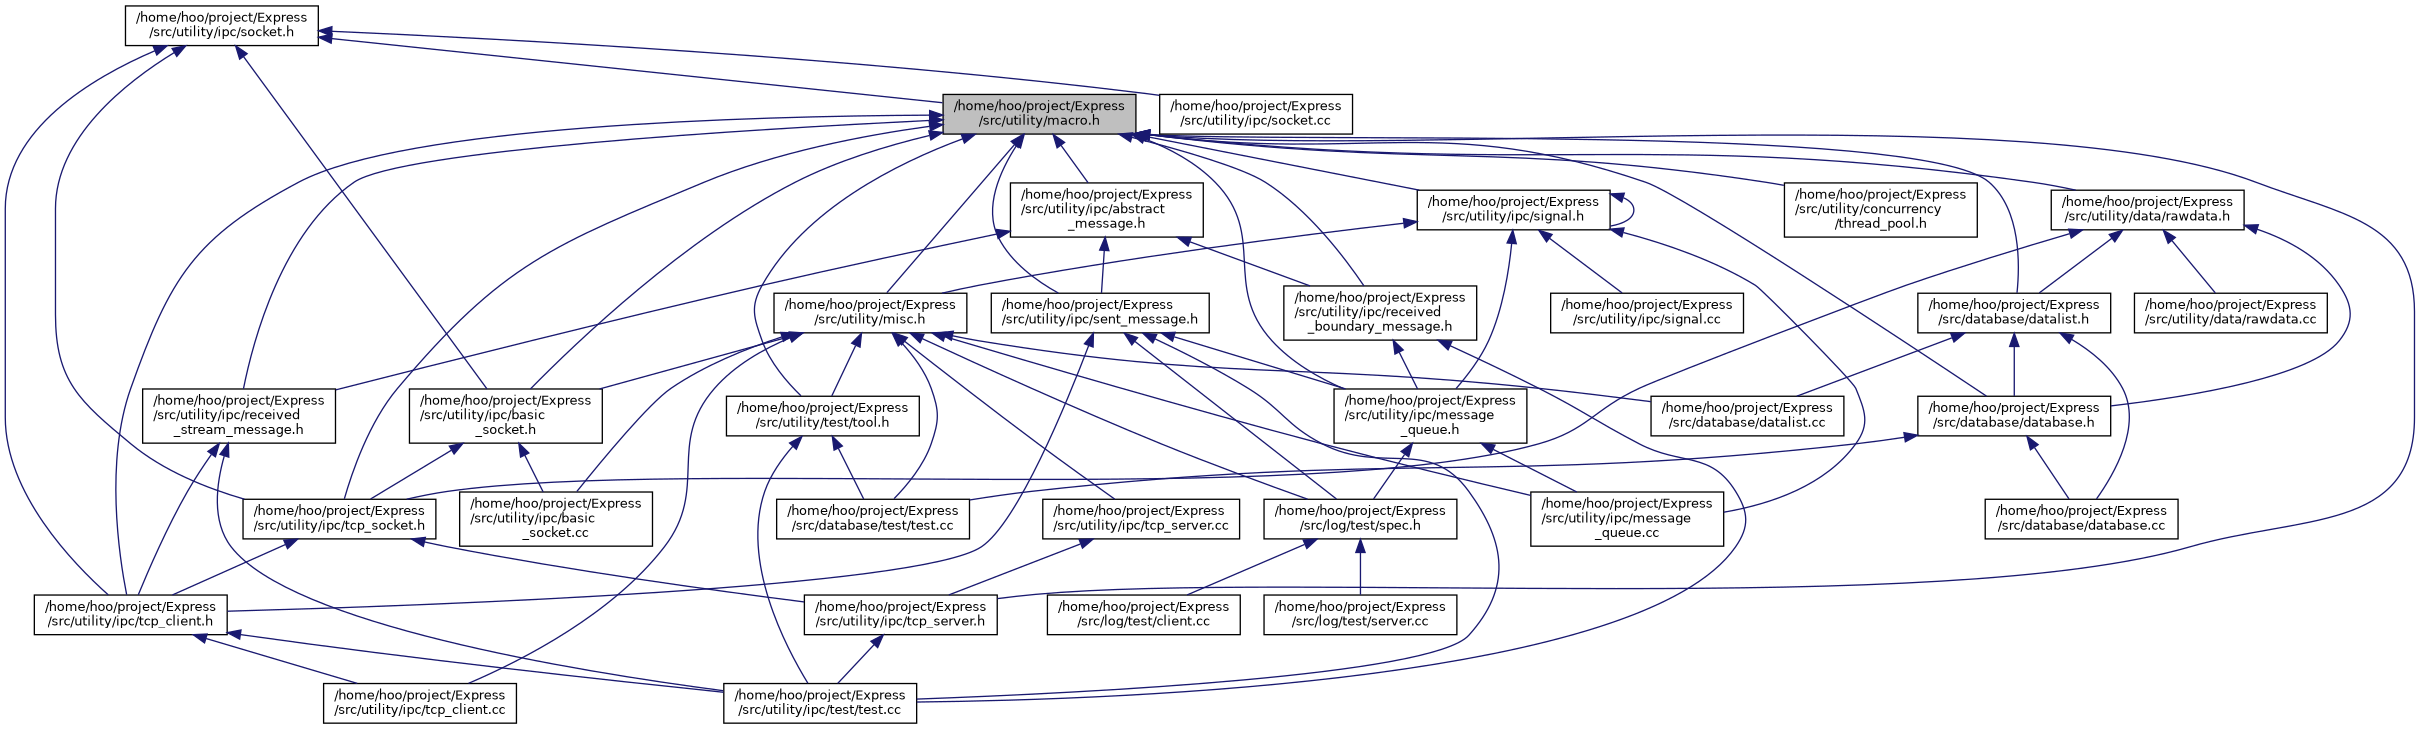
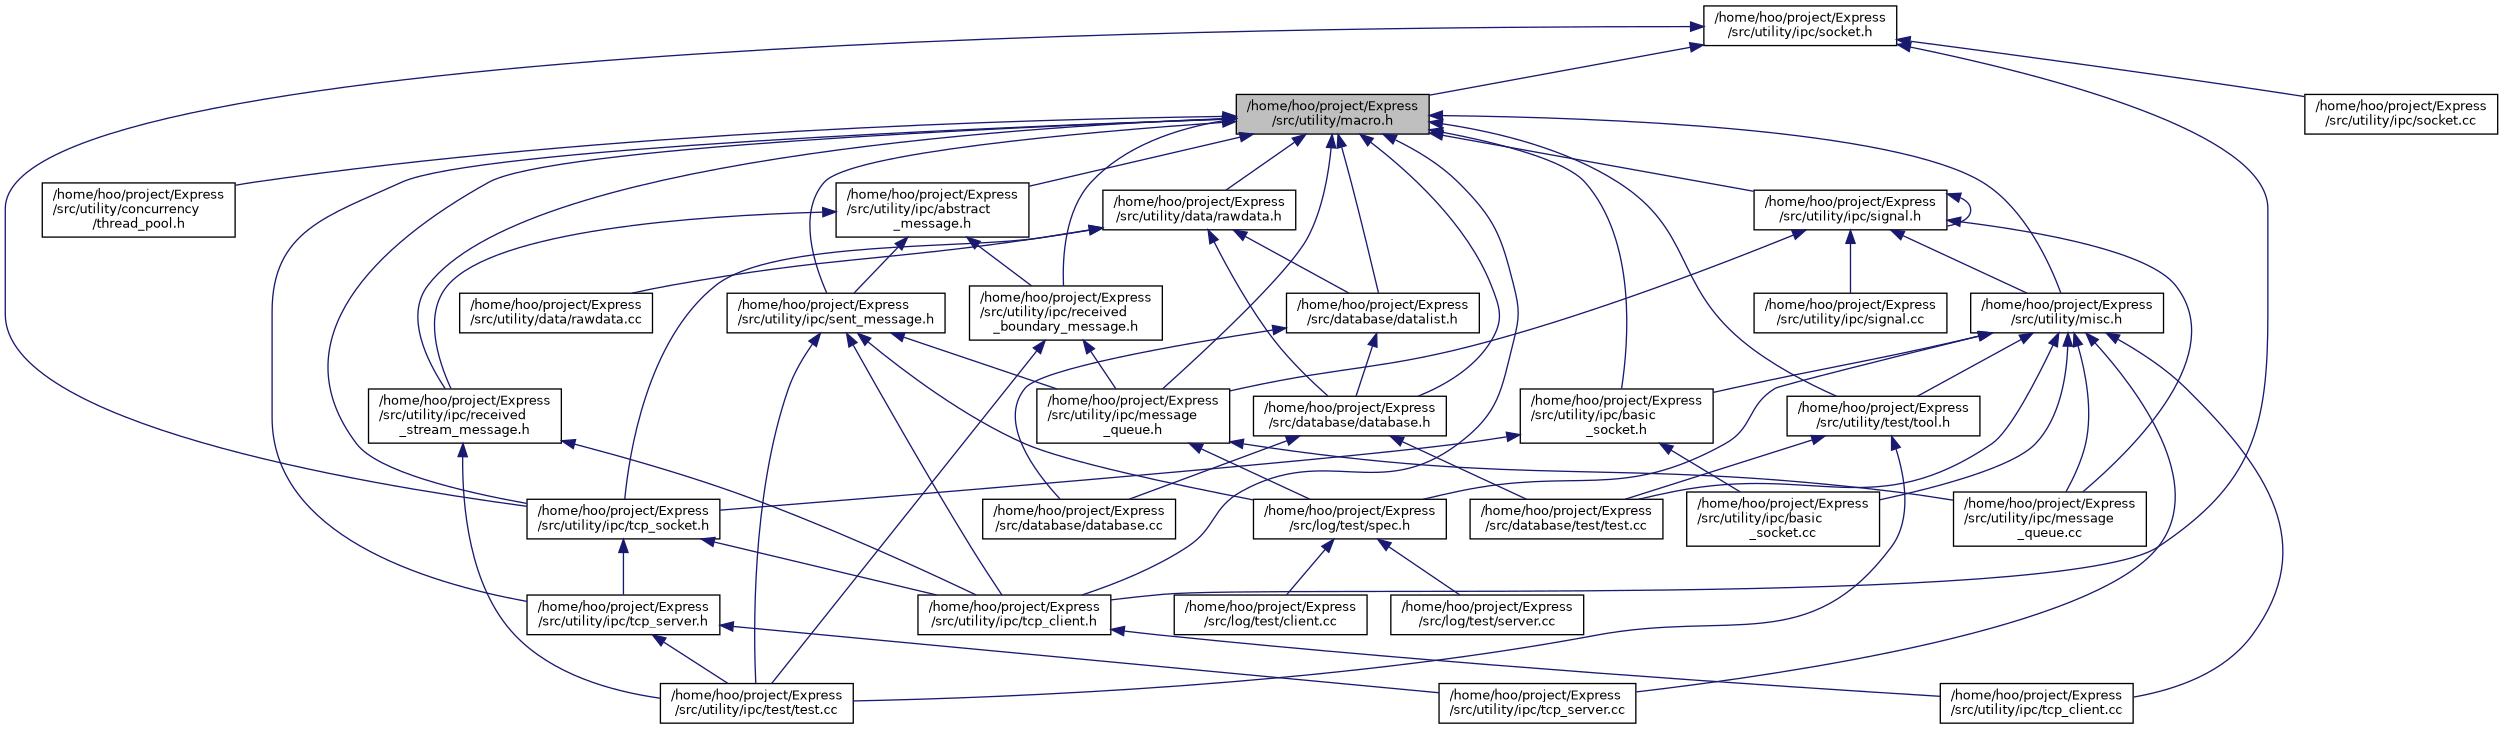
(365, 223) -> none
(1747, 416) -> none
(1015, 569) -> (1086, 660)
(482, 666) -> none
